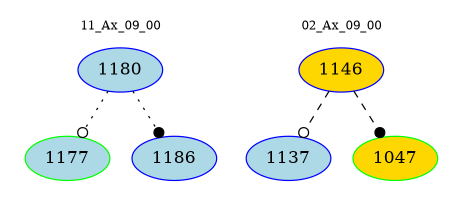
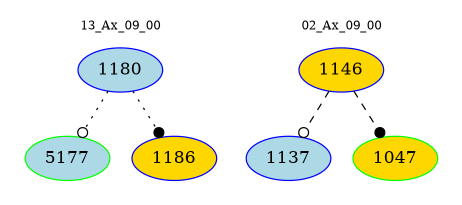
(121, 26) -> (121, 26)
(68, 158) -> (68, 158)
(174, 158) -> (174, 158)
